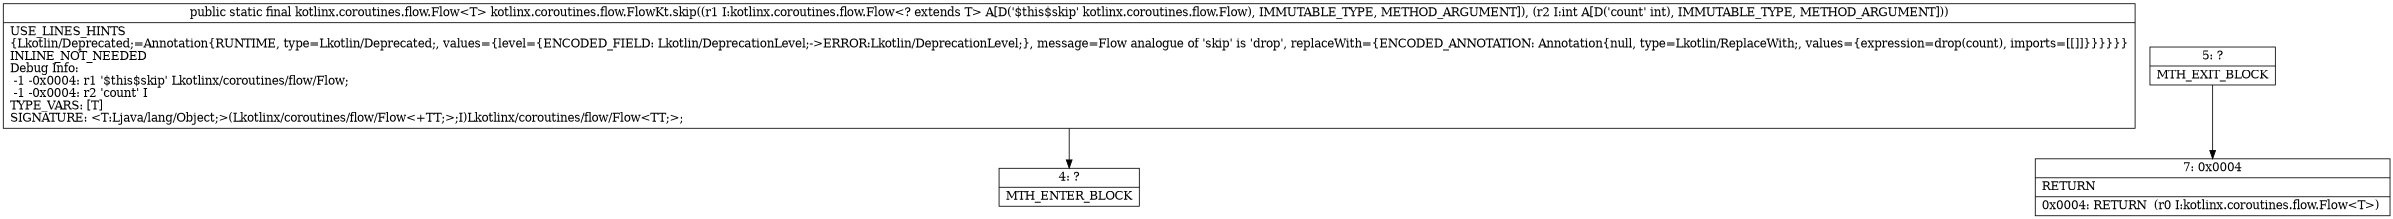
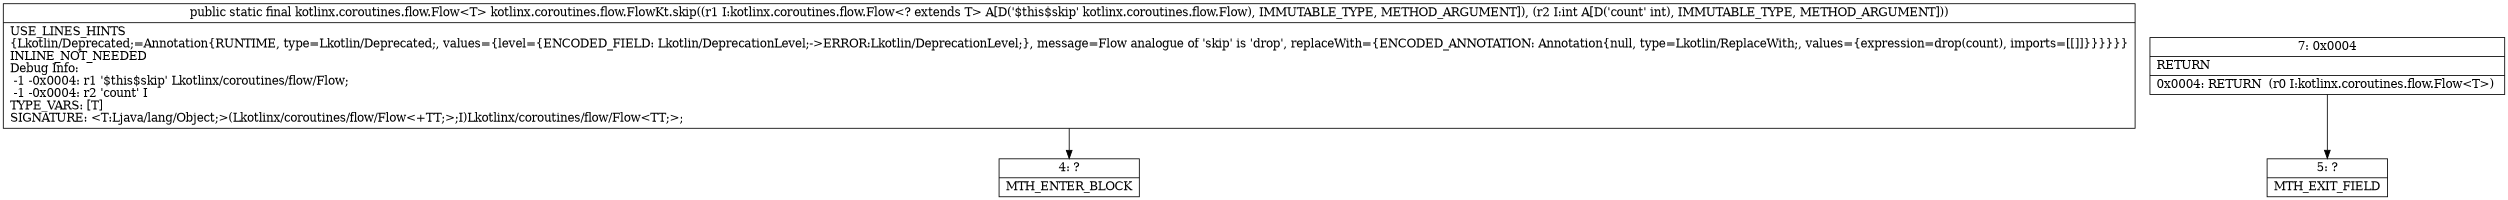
(2213, 75) -> (2327, 187)
(2213, 118) -> (2327, 122)
